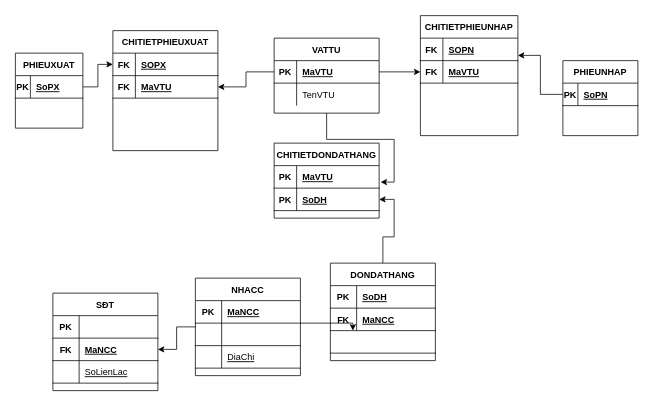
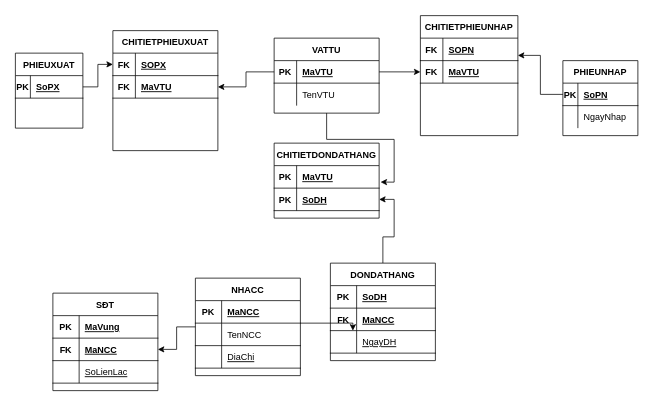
none -> (608, 117)
none -> (119, 327)
none -> (261, 334)
none -> (396, 342)
